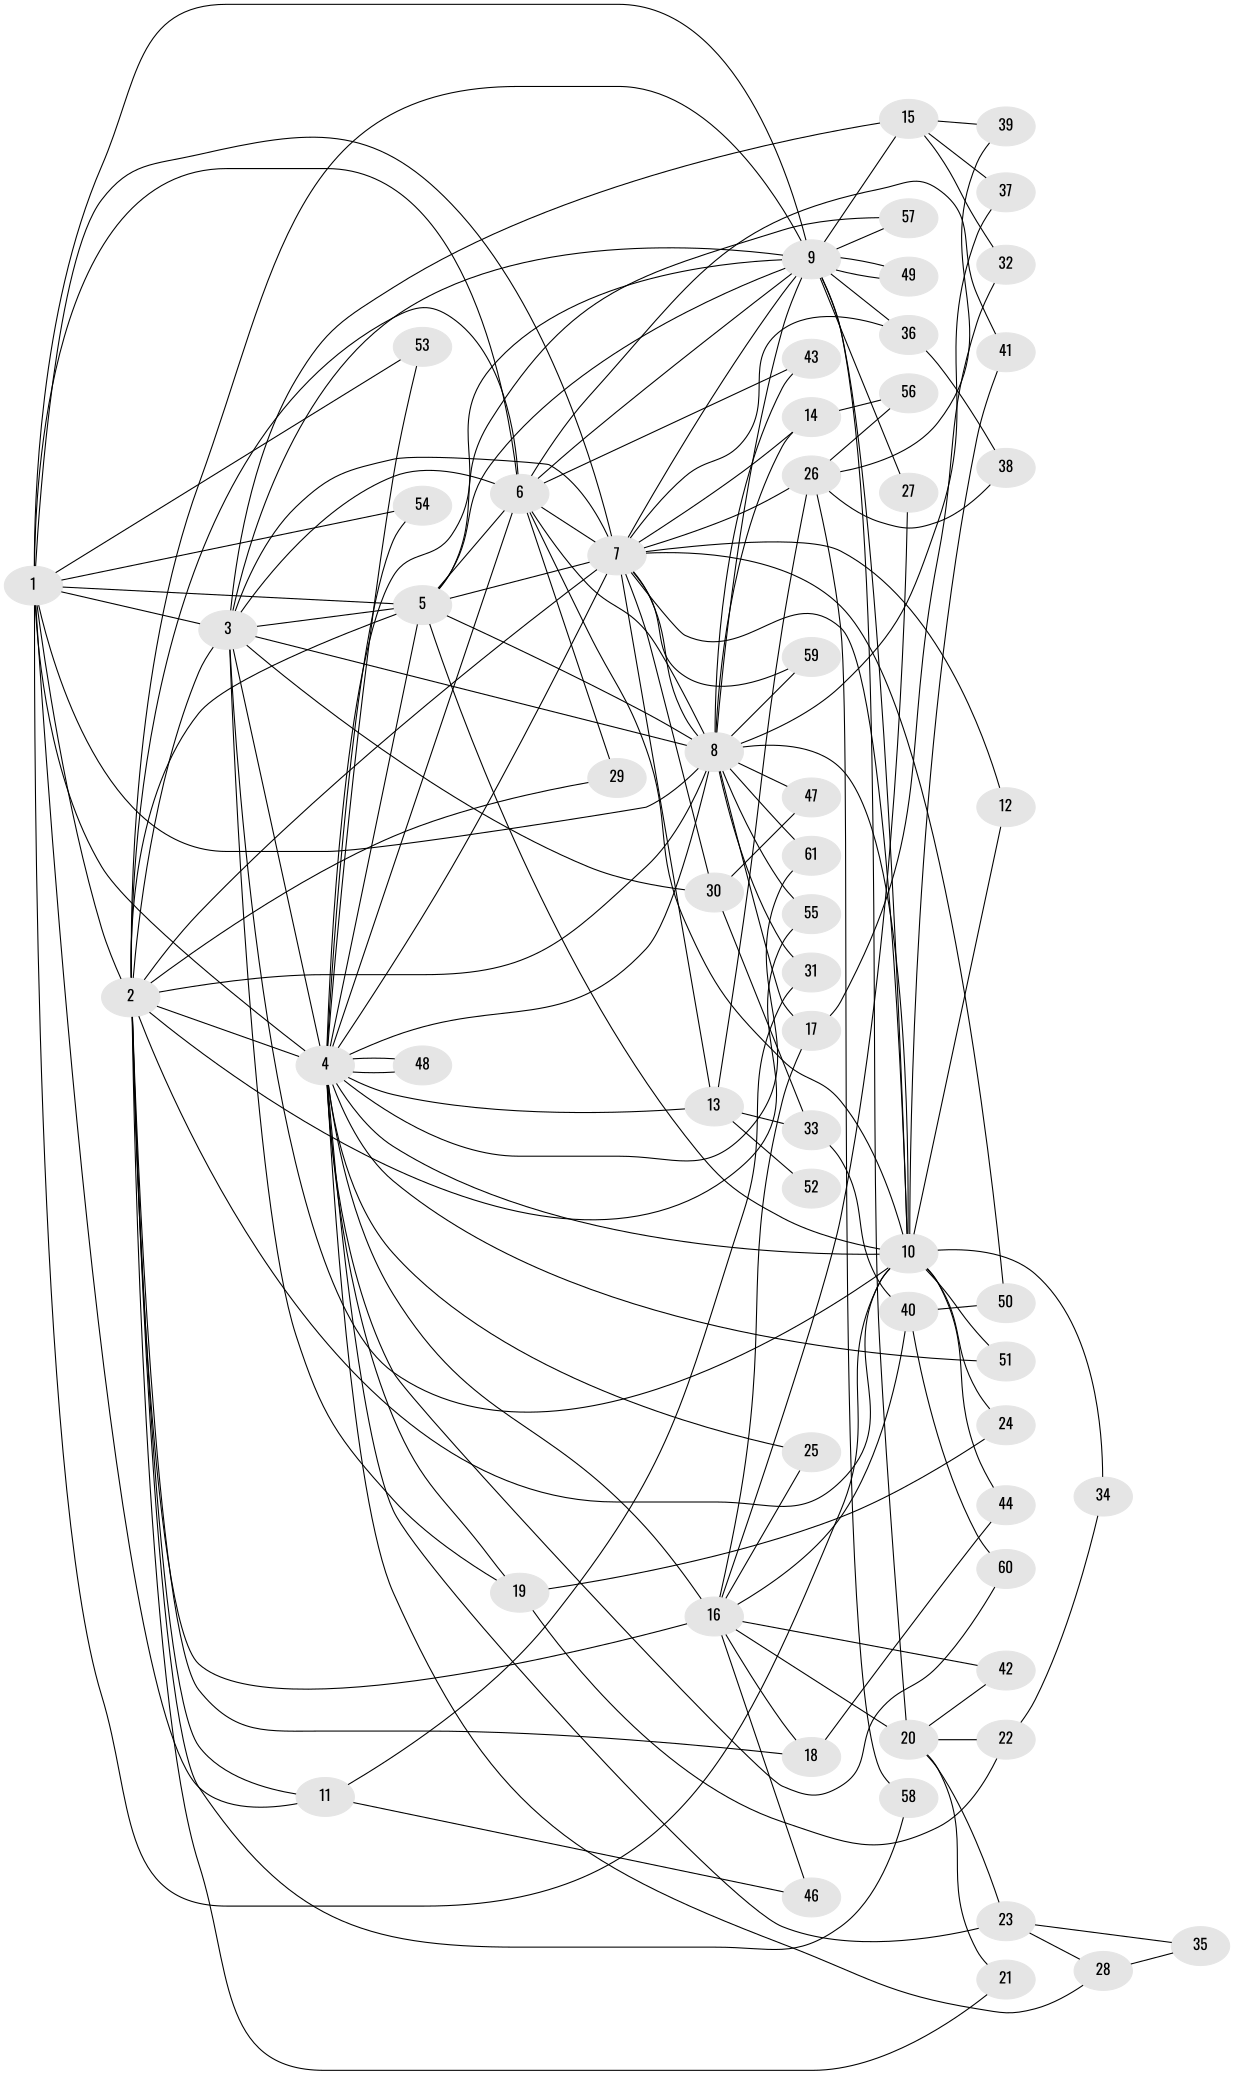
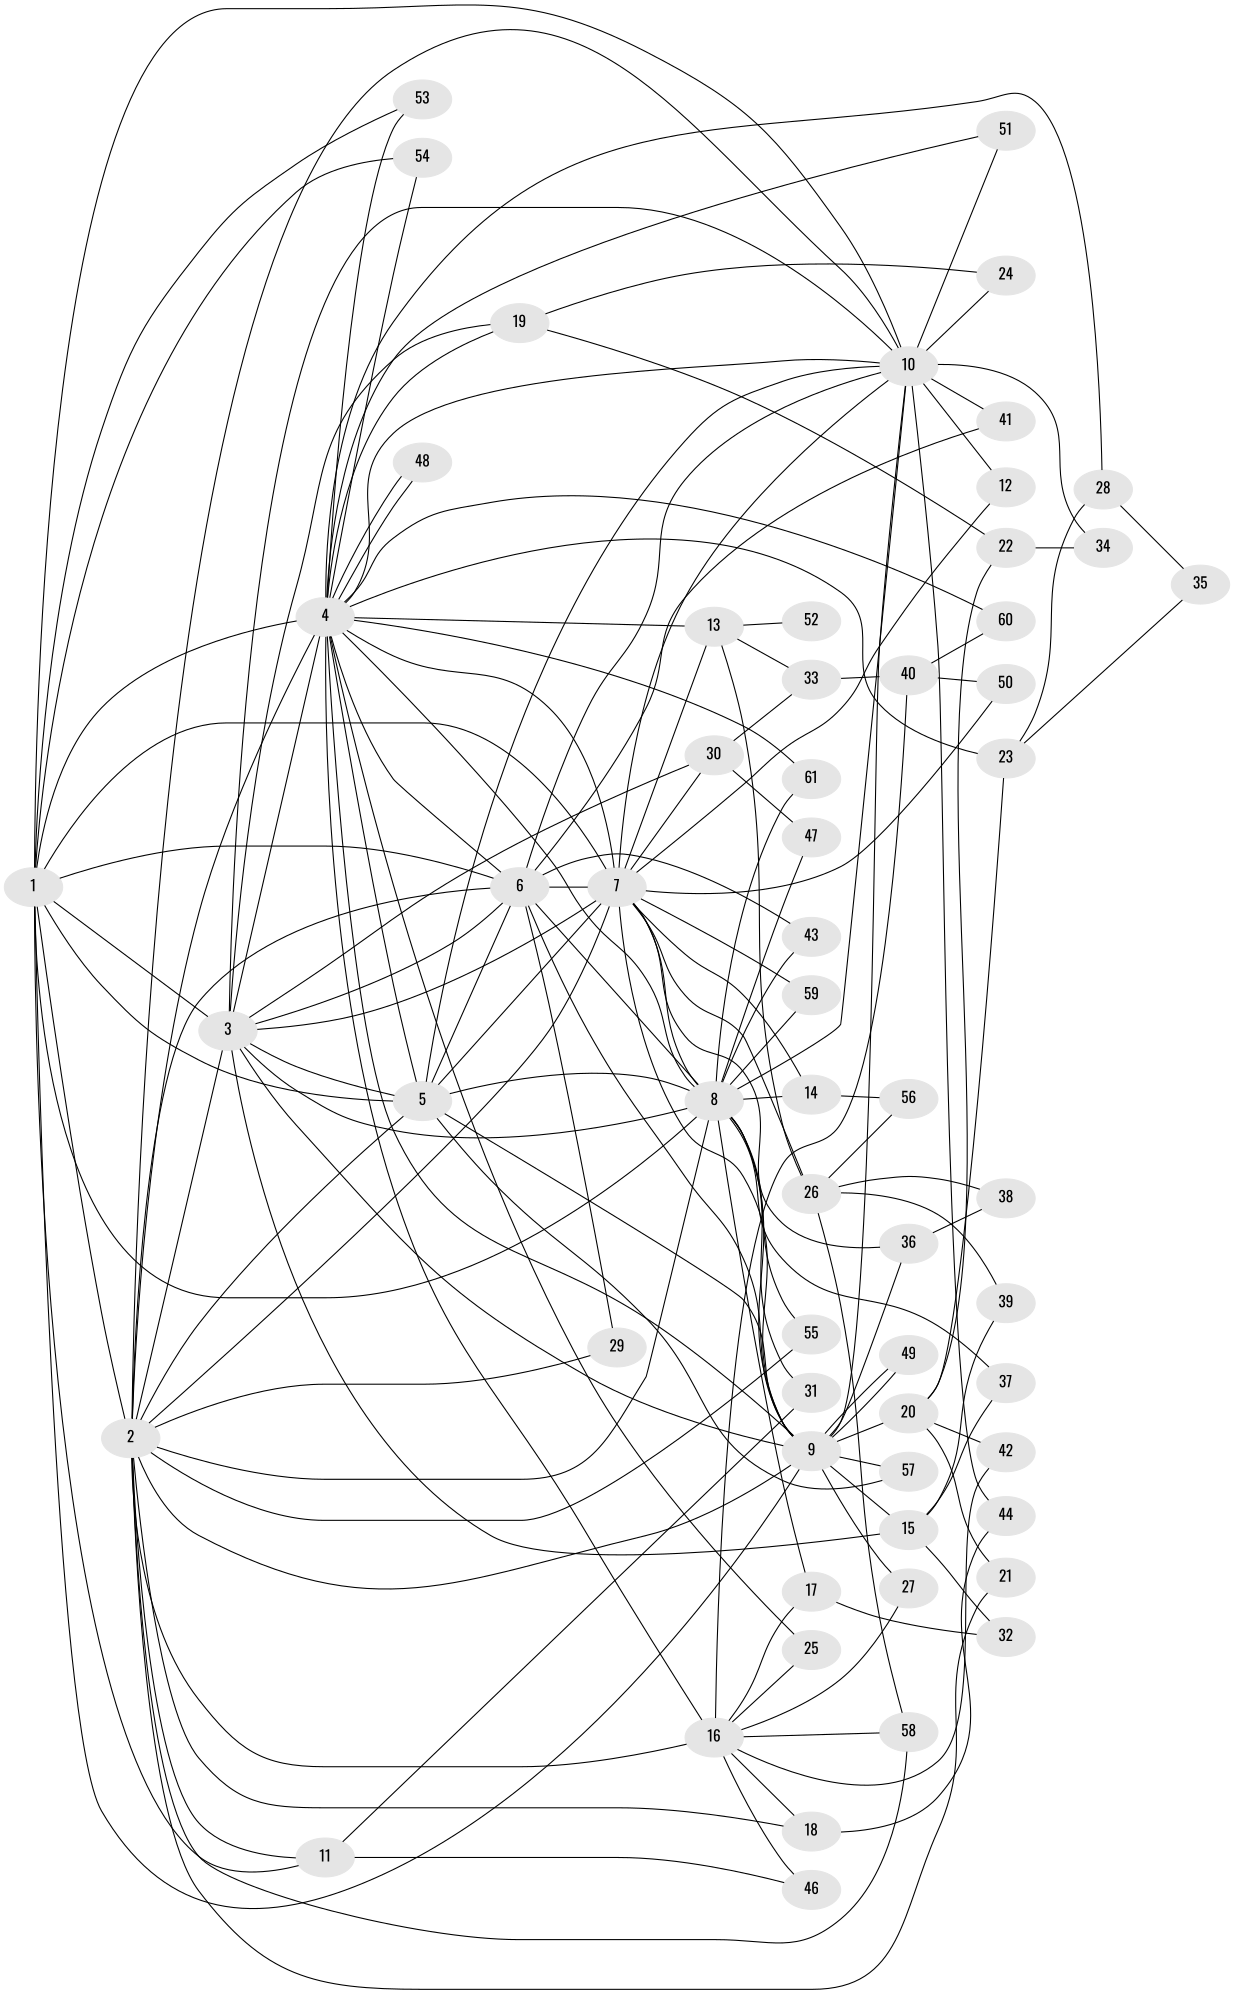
(811, 1678) -> (812, 1735)
